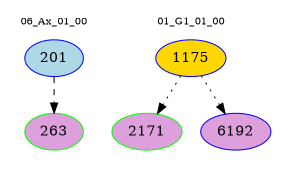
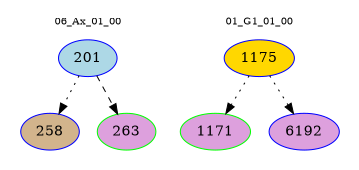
none -> (50, 132)
(147, 132) -> (215, 132)
